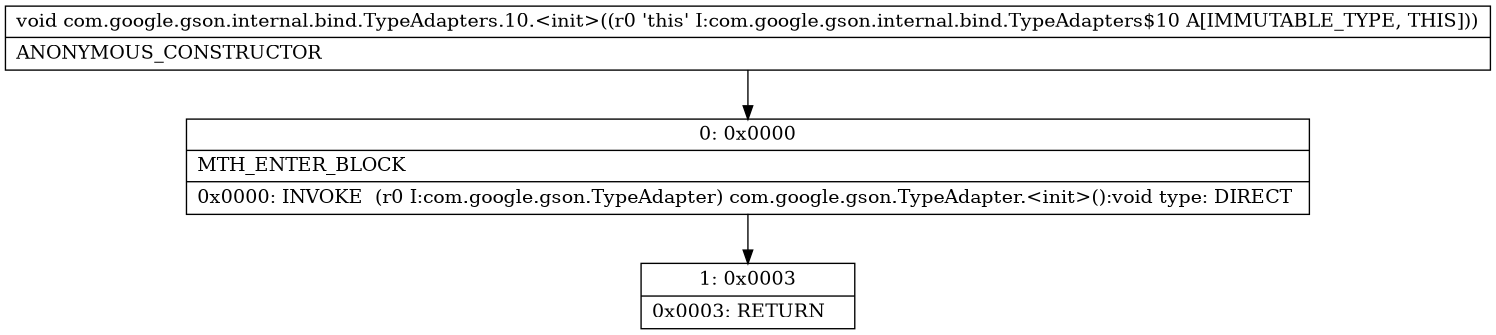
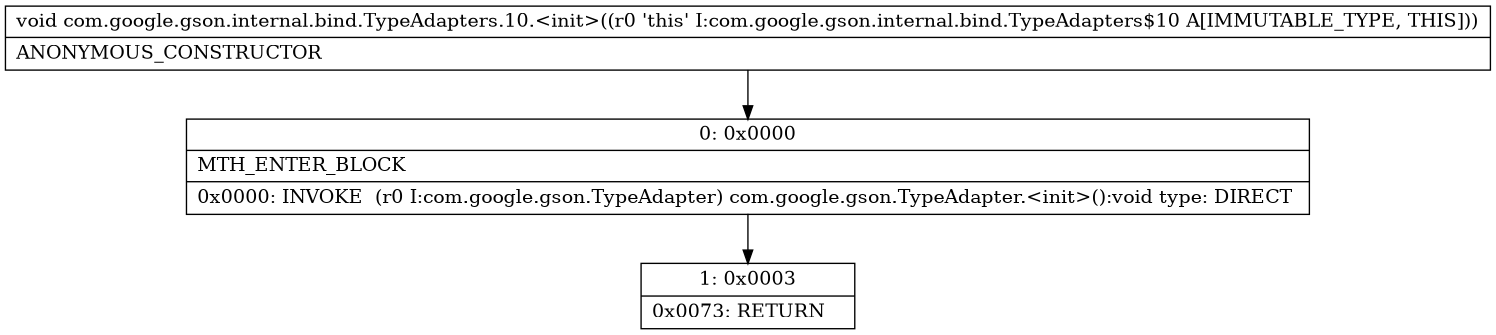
(748, 312) -> (748, 312)
